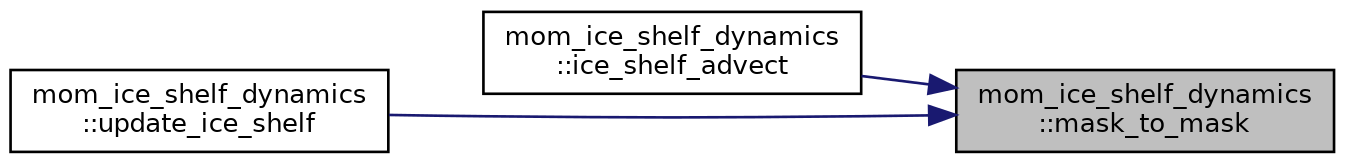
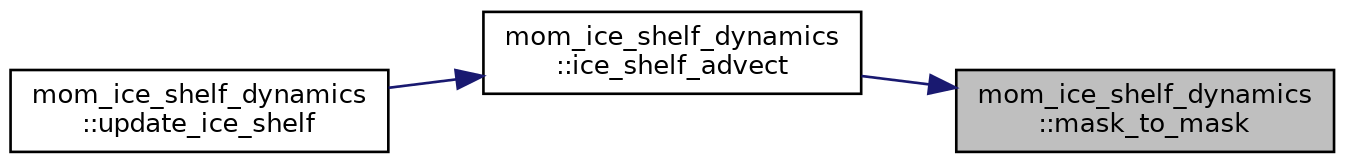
(659, 117) -> (423, 84)
